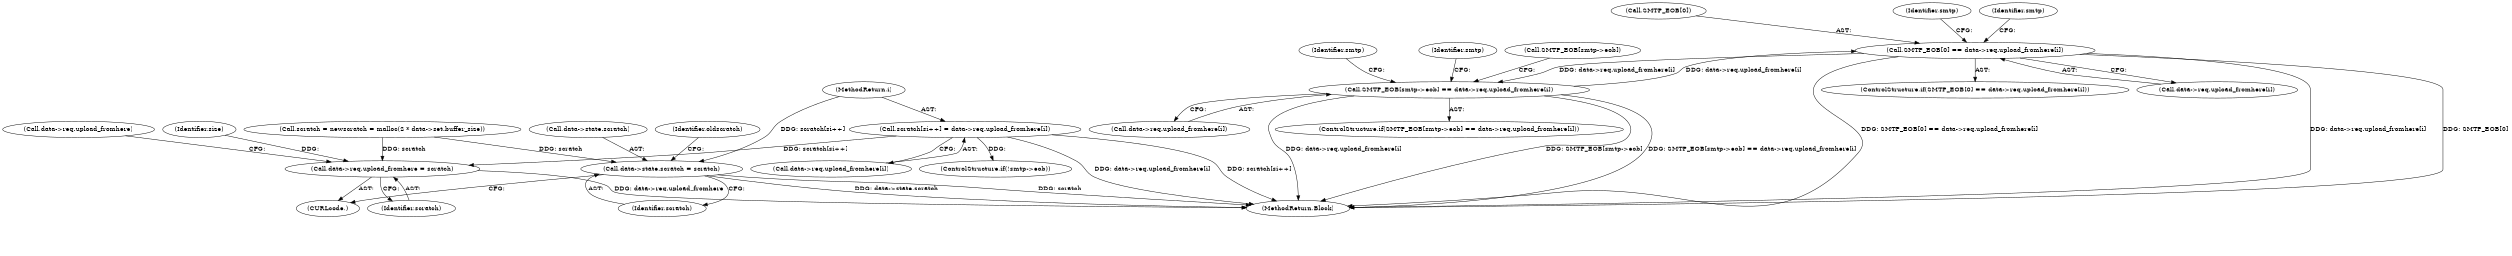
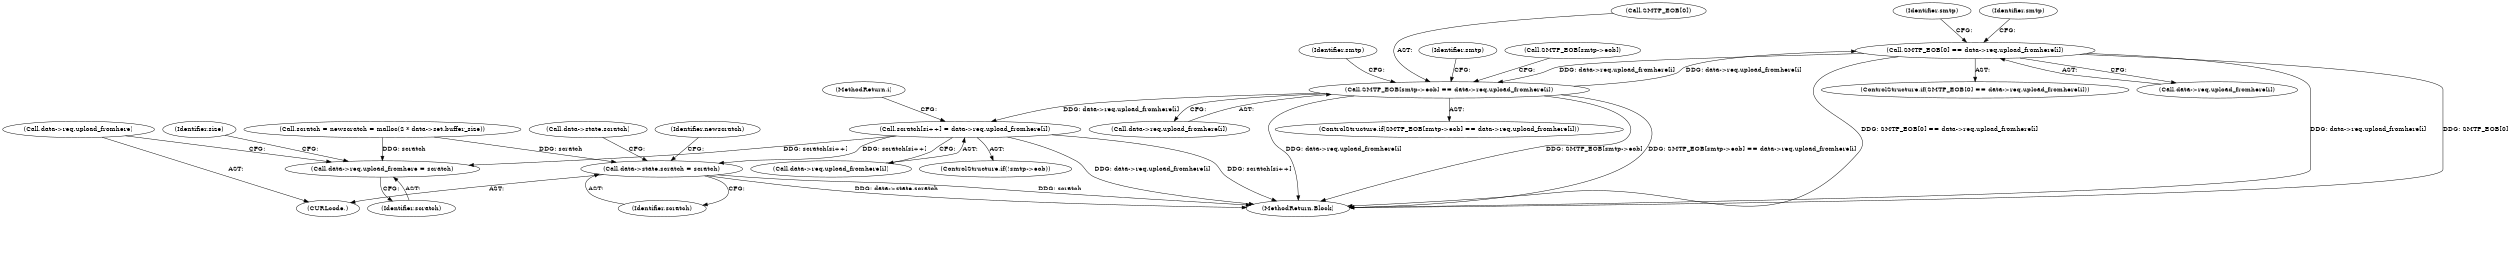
(1806, 29) -> (1477, 24)
none -> (1157, 99)
(930, 110) -> (930, 110)
(708, 129) -> (708, 129)
(772, 130) -> (811, 159)
(311, 149) -> (311, 149)
(638, 149) -> (638, 149)
(998, 149) -> (998, 149)
(357, 188) -> (203, 169)
(498, 189) -> (498, 189)
(858, 203) -> none
